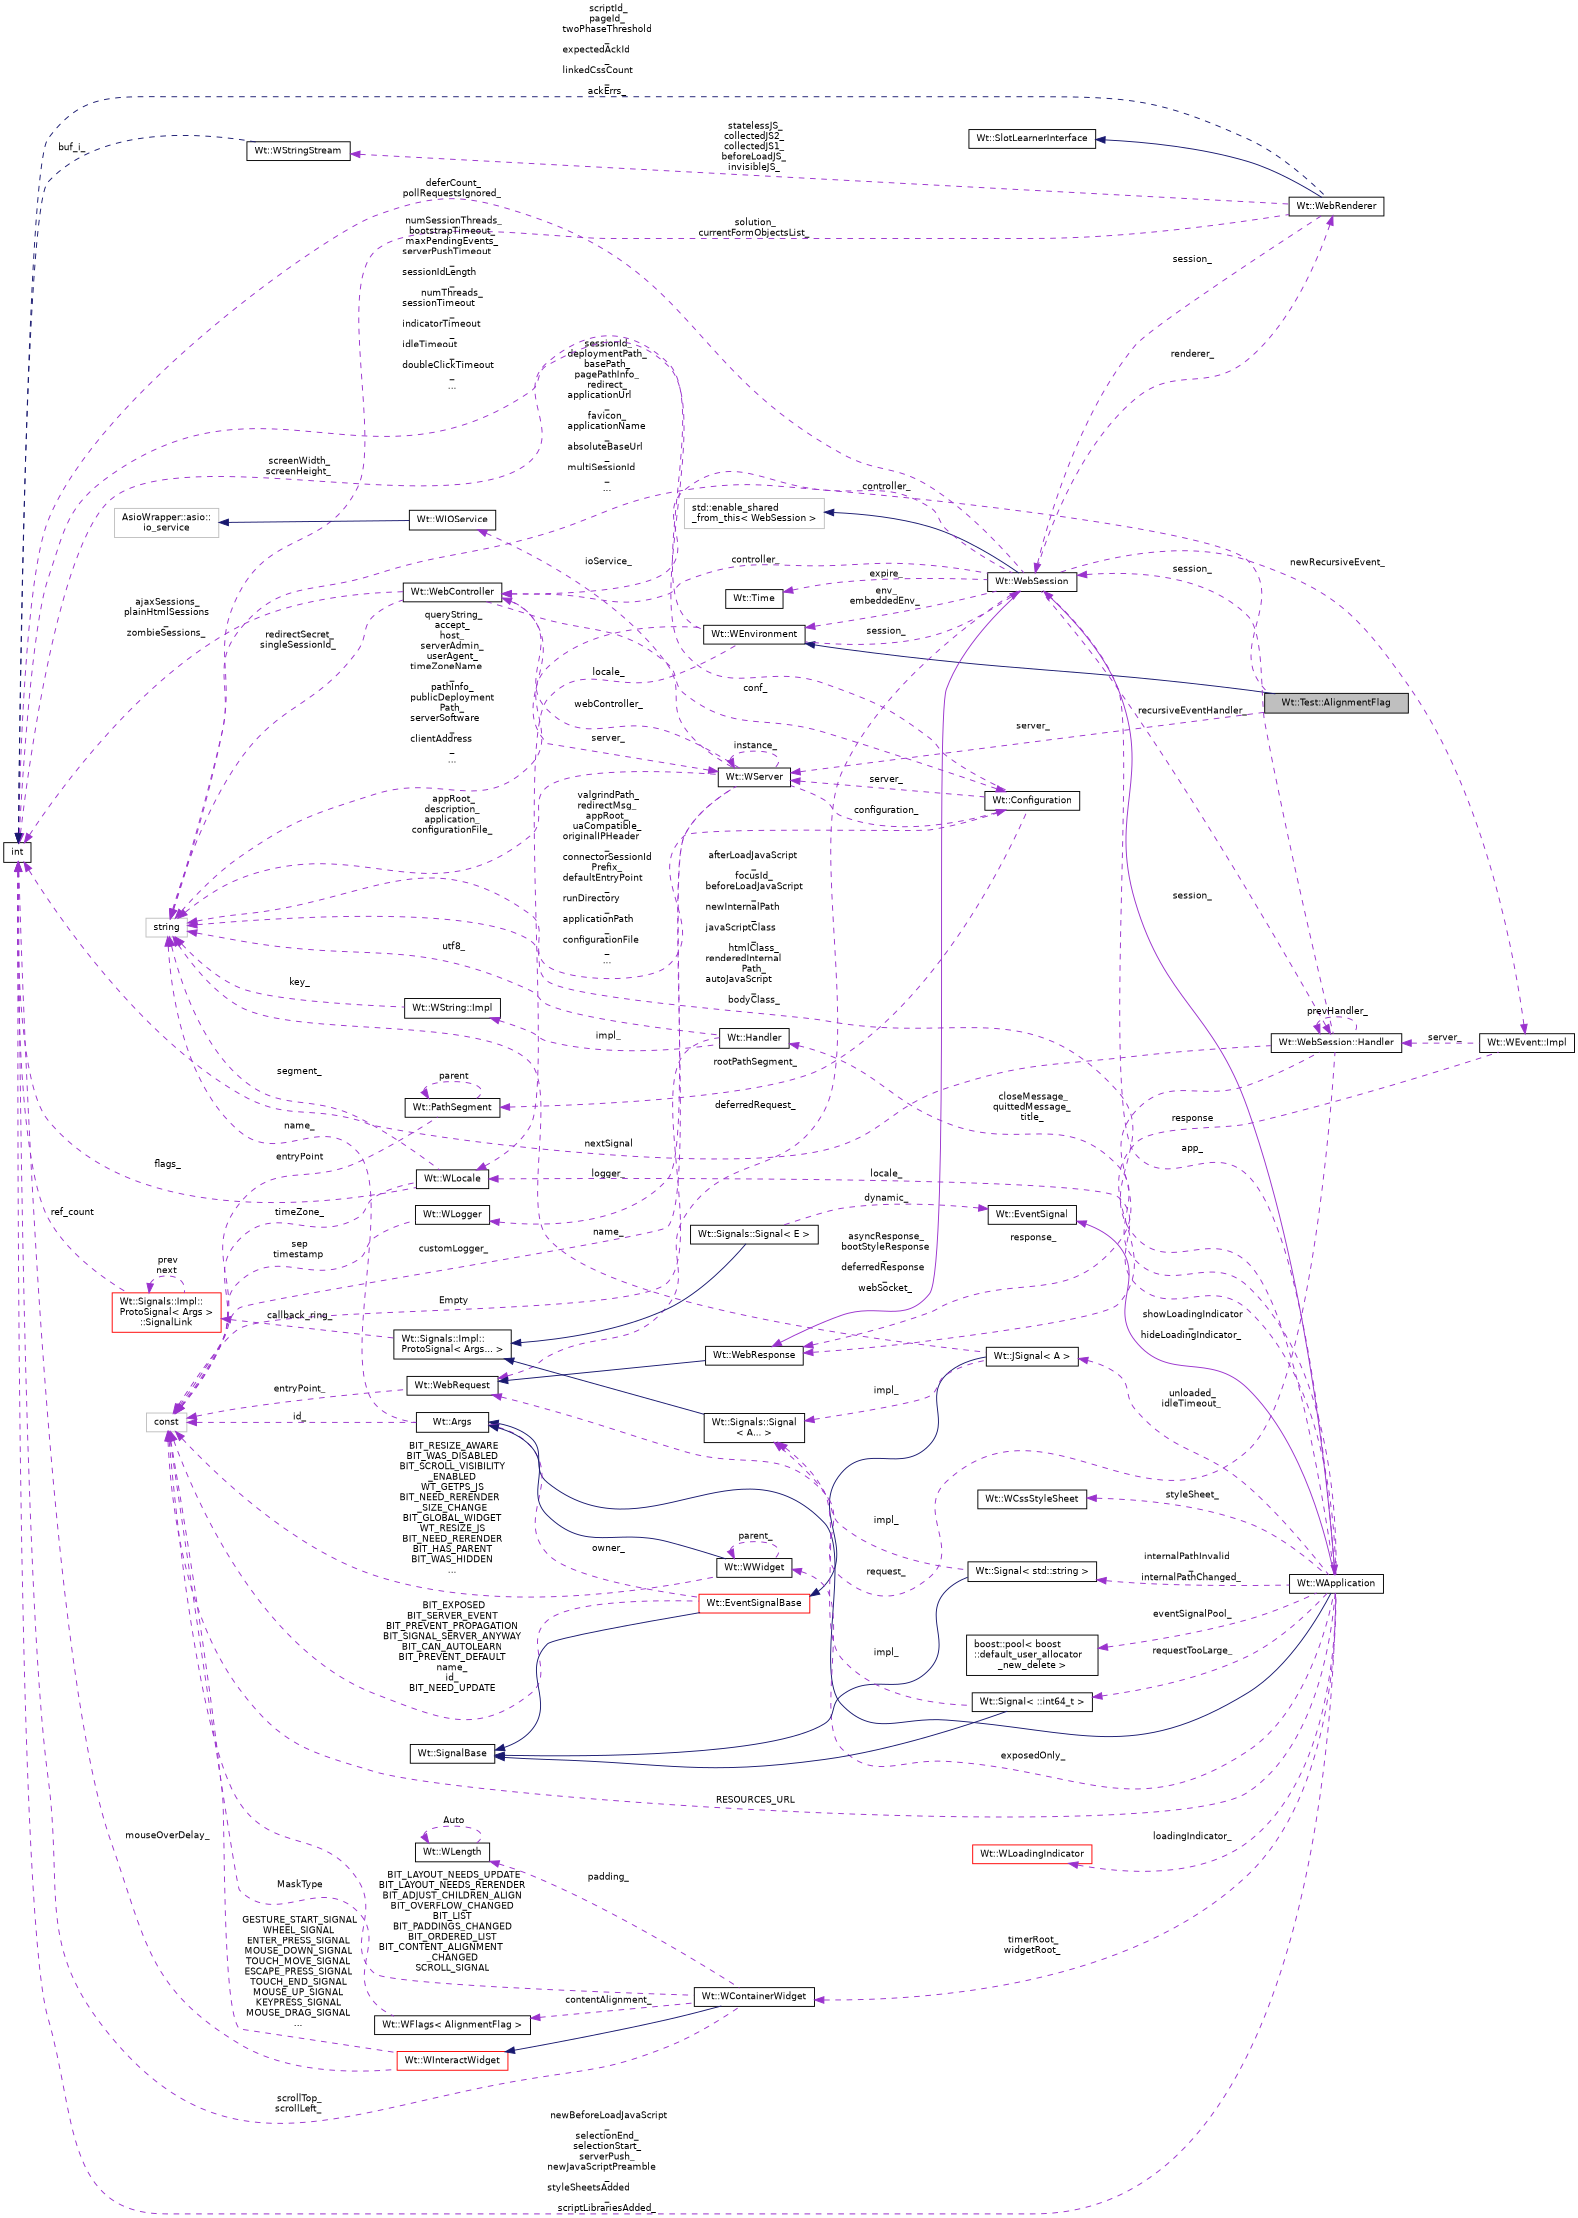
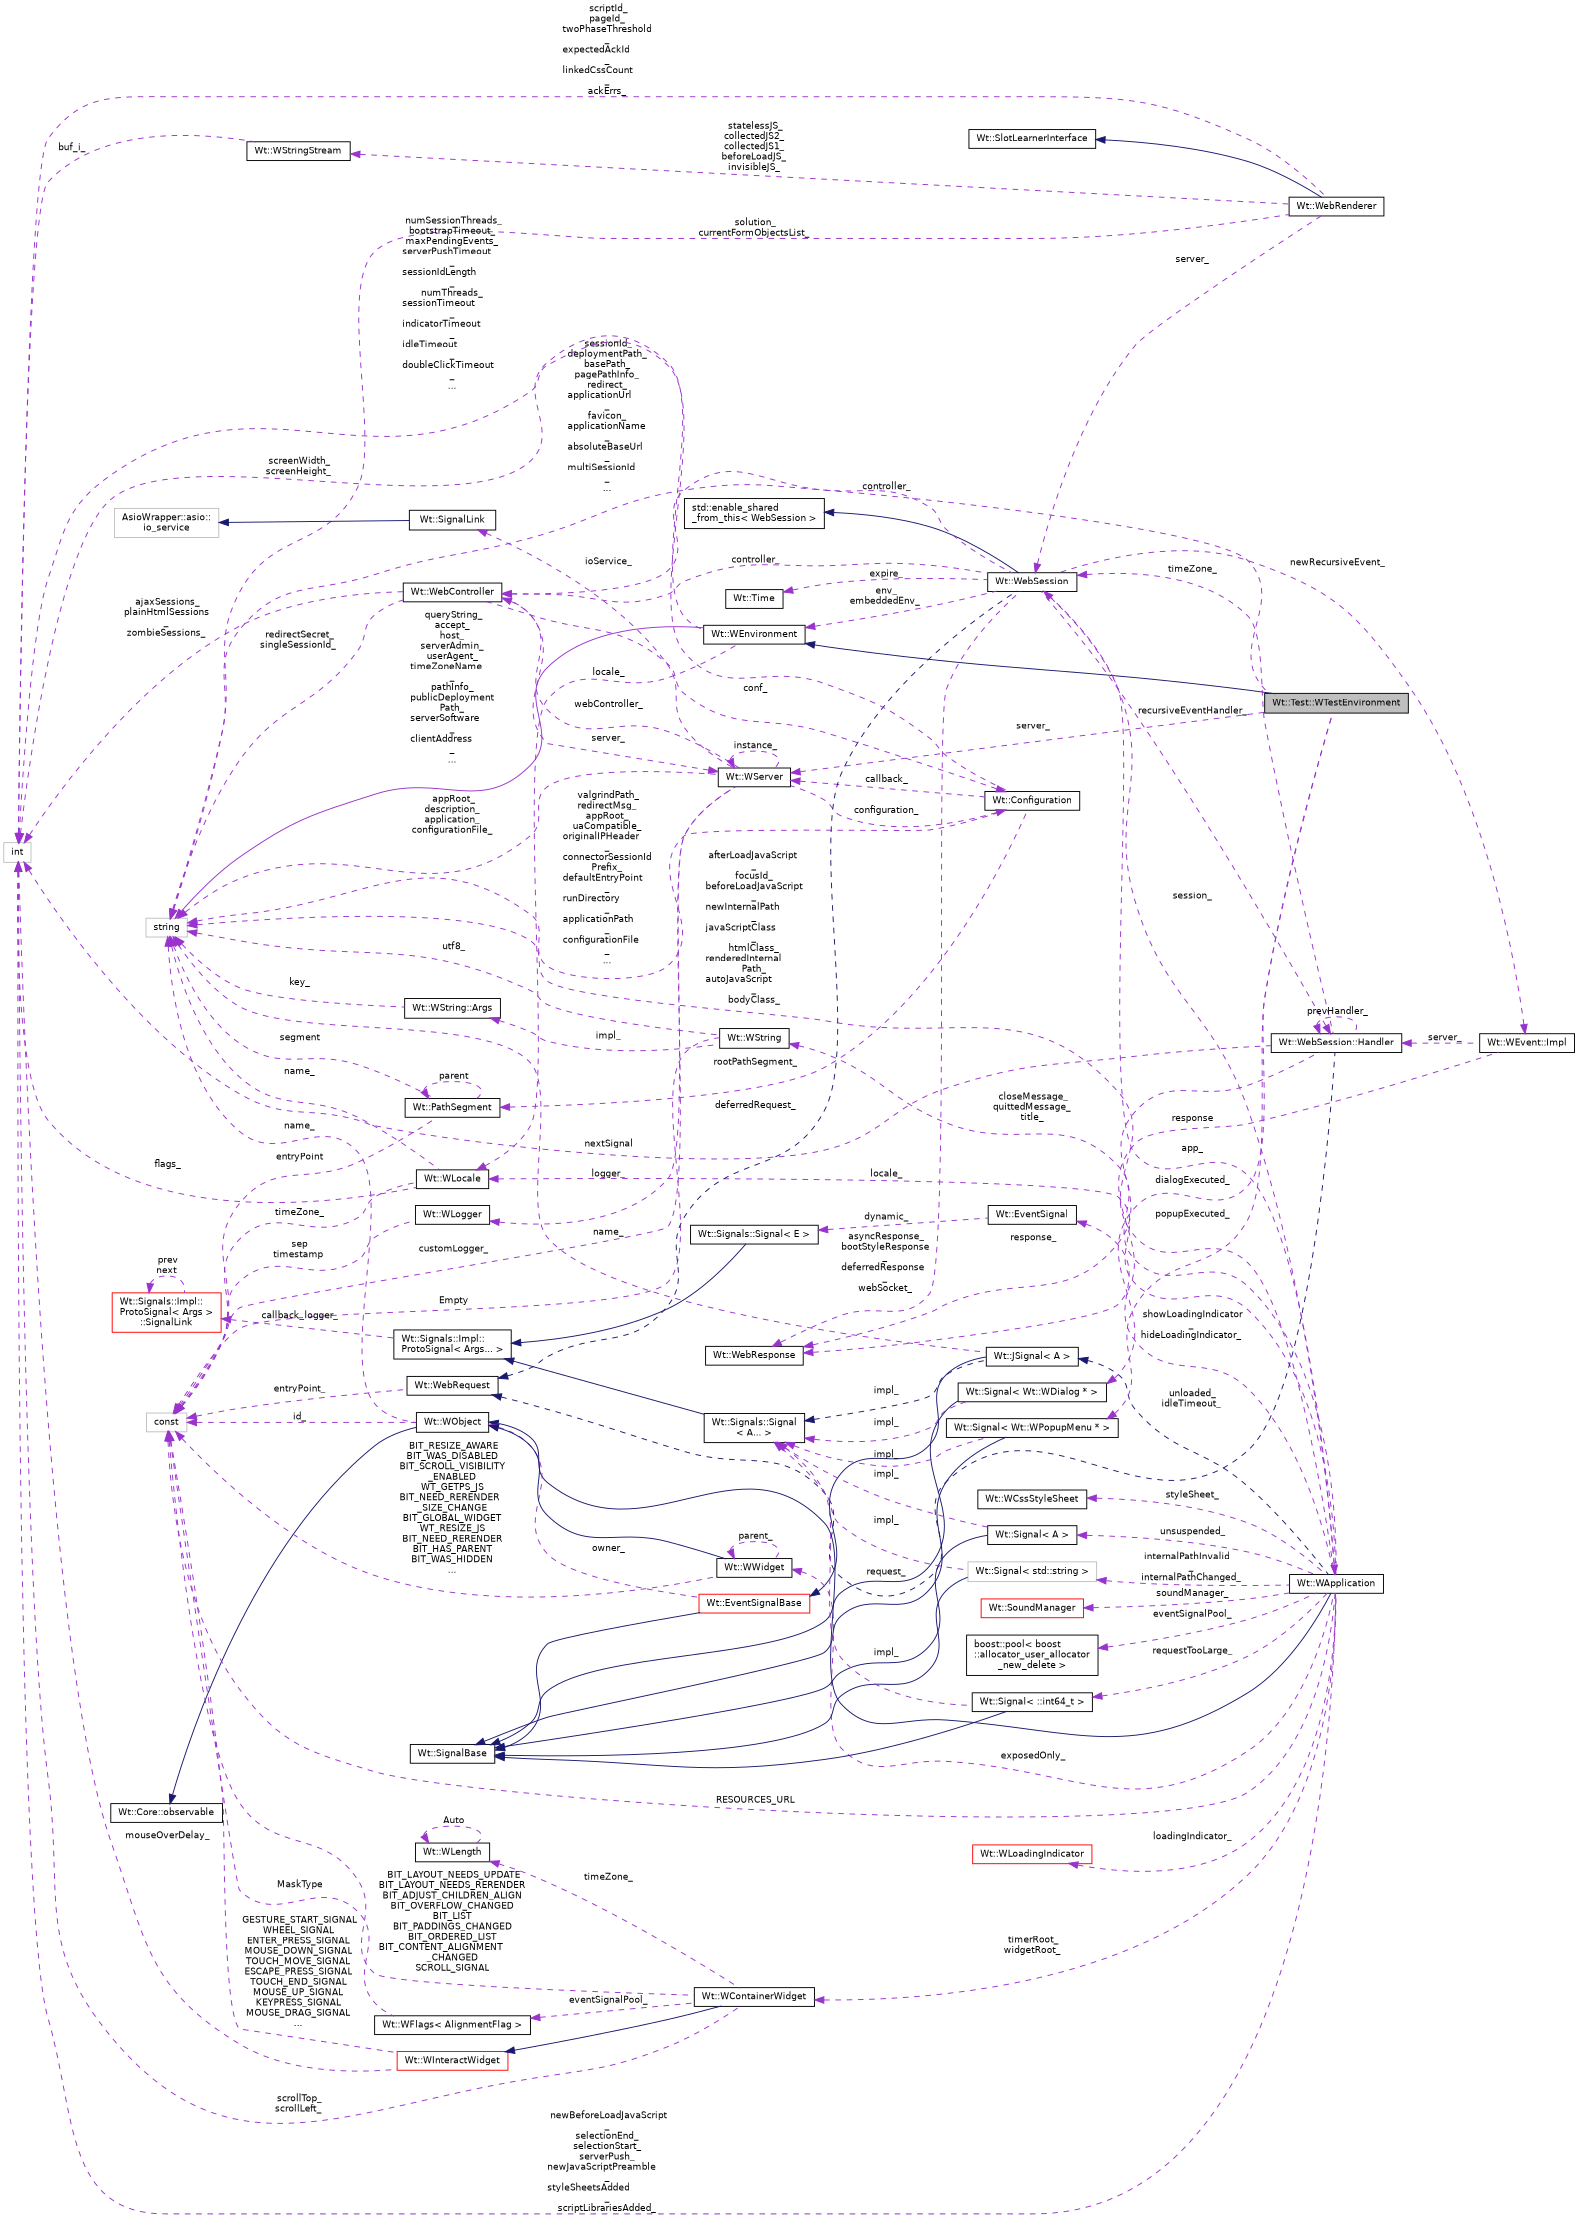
(346, 97) -> (346, 97)
(50, 180) -> (50, 180)
(380, 214) -> none
(1191, 260) -> (1191, 260)
(1170, 382) -> none
(754, 514) -> (754, 514)
(453, 520) -> (453, 520)
(1191, 569) -> (1191, 569)
(913, 640) -> none
(1337, 703) -> (1337, 703)
(885, 780) -> (885, 780)
(476, 791) -> (476, 791)
(17, 853) -> (17, 853)
(453, 1008) -> (453, 1008)
(941, 1010) -> (941, 1010)
(754, 1038) -> (754, 1038)
(838, 1040) -> (838, 1040)
none -> (280, 1059)
(1229, 1067) -> (1229, 1067)
(299, 1072) -> (299, 1072)
(39, 1192) -> none
(879, 1205) -> (908, 1224)
(299, 1316) -> (299, 1316)
(607, 1370) -> none
(1224, 1373) -> (1224, 1373)
none -> (1032, 1392)
(907, 1403) -> (907, 1403)
(453, 1422) -> (453, 1422)
none -> (1032, 1428)
(989, 1457) -> (989, 1457)
(1211, 1461) -> (1211, 1461)
none -> (1032, 1535)
(1032, 1572) -> (1032, 1572)
none -> (1032, 1608)
(1032, 1655) -> (1032, 1655)
(407, 1706) -> none
none -> (167, 1813)
(607, 1877) -> (607, 1877)
(607, 2000) -> (607, 2000)
